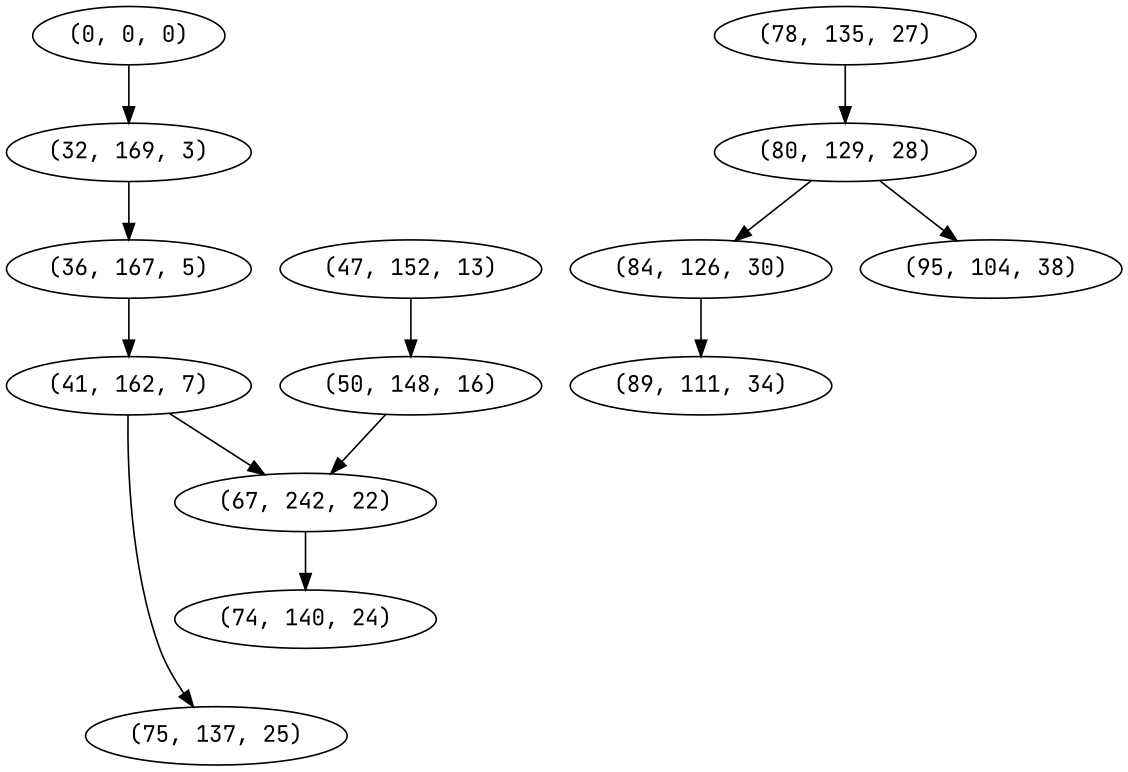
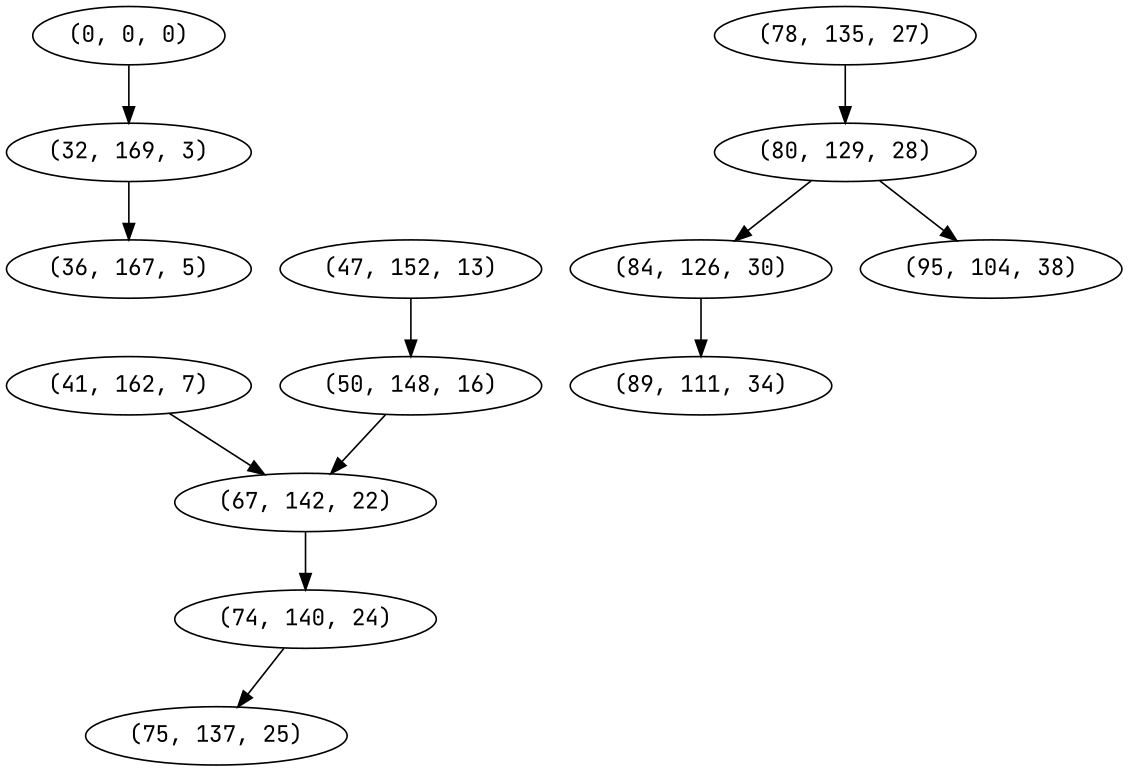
(129, 319) -> none
(306, 502) -> (306, 502)
(138, 558) -> (266, 671)
